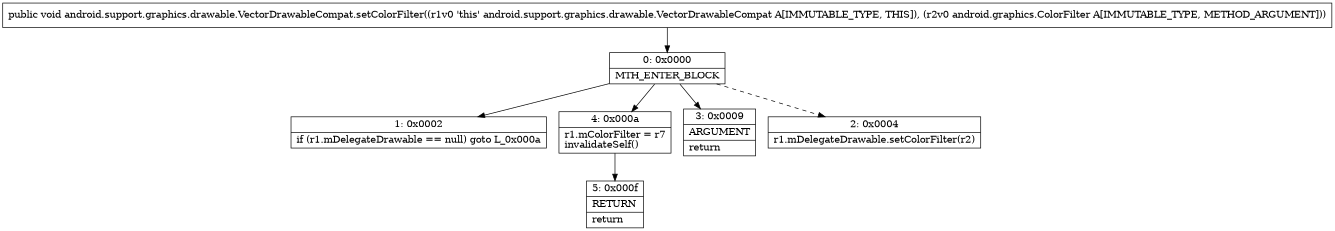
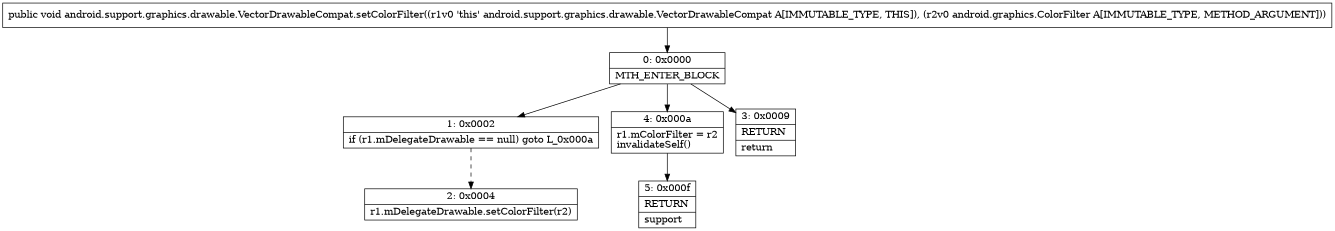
(768, 99) -> (471, 165)
(720, 132) -> (763, 132)
(615, 135) -> (667, 135)
(608, 220) -> (663, 220)
